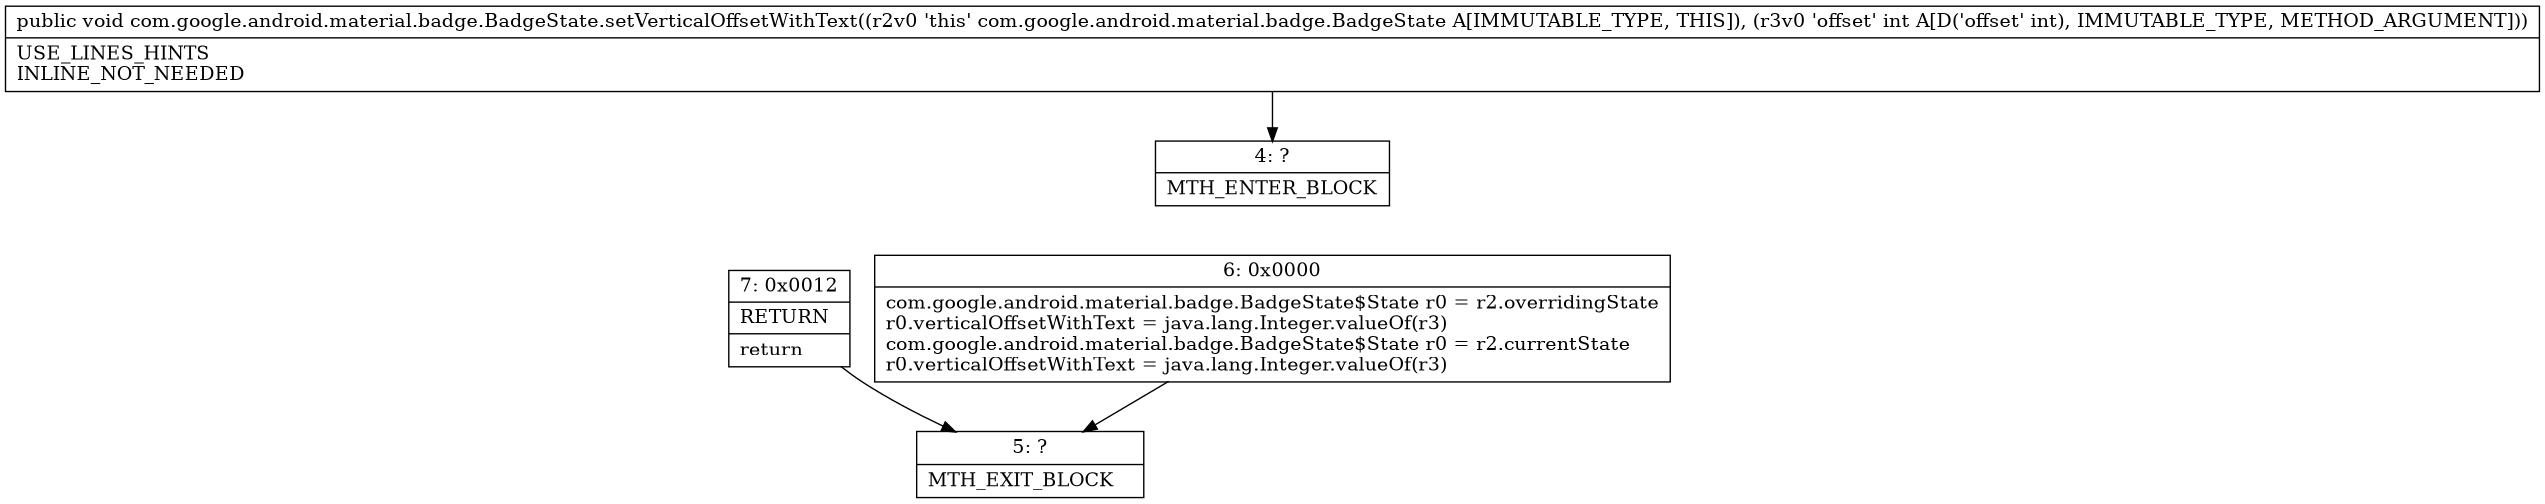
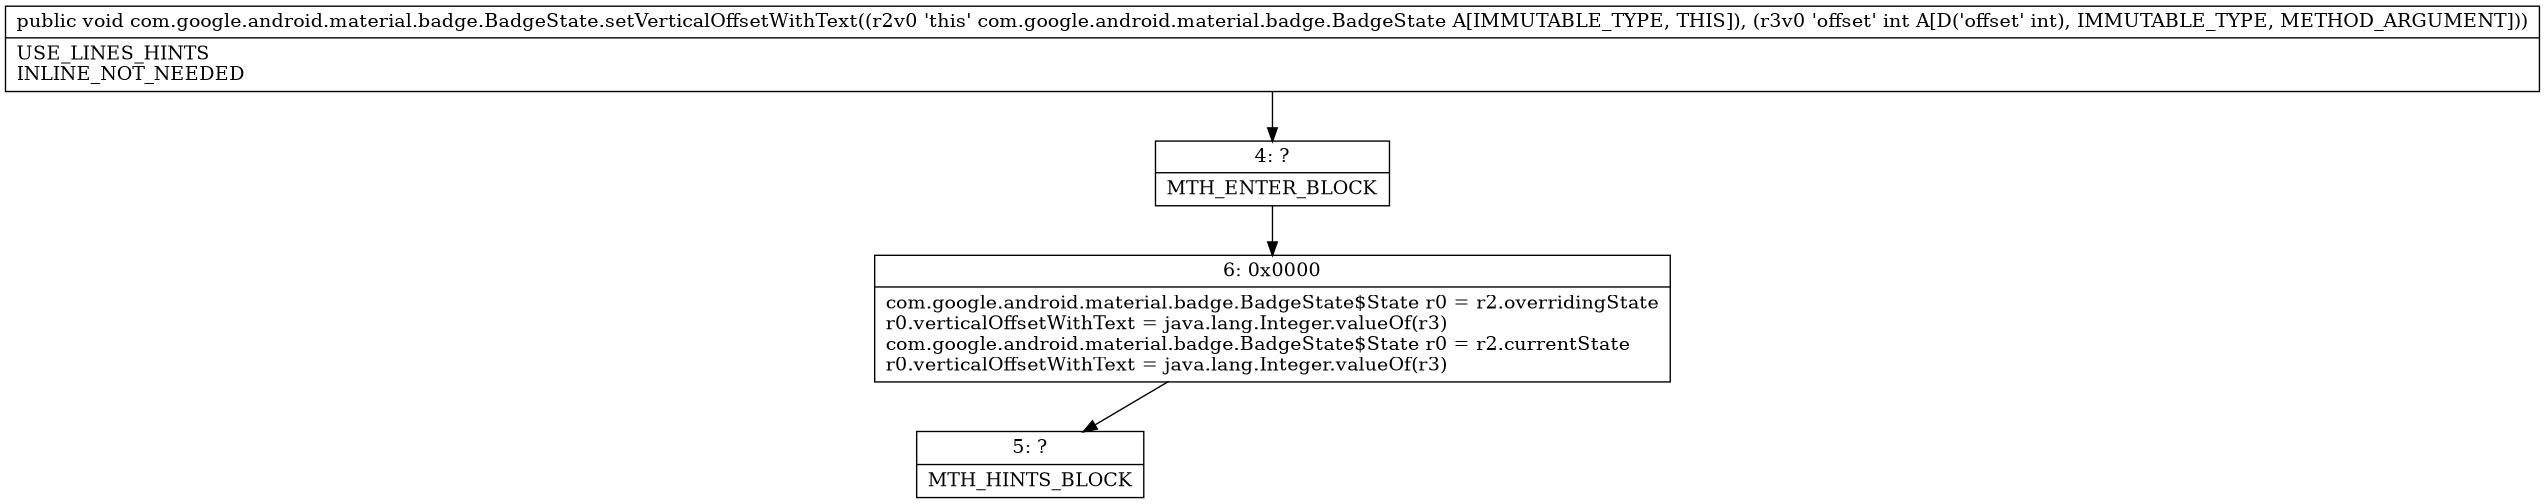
none -> (1272, 224)
(789, 319) -> none
(1021, 480) -> (1030, 480)
